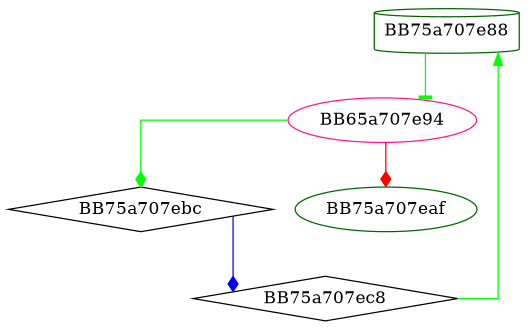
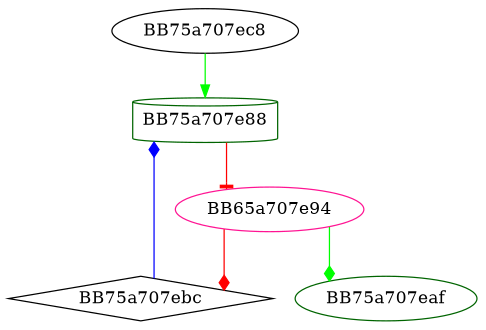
(425, 74) -> (227, 163)
(188, 120) -> (224, 252)
(386, 157) -> (329, 247)
(233, 246) -> (154, 218)
(325, 299) -> (205, 31)
